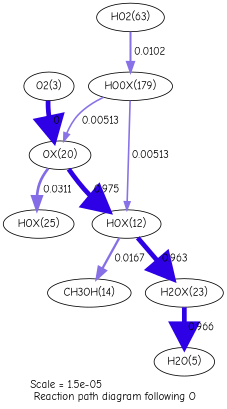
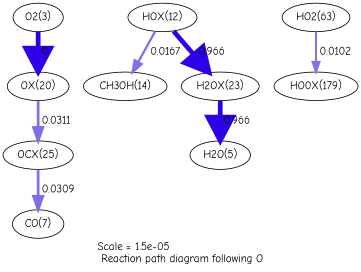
(81, 112) -> none
(129, 151) -> none
(79, 183) -> none
none -> (38, 224)
(39, 224) -> (38, 155)
(173, 258) -> (210, 52)
